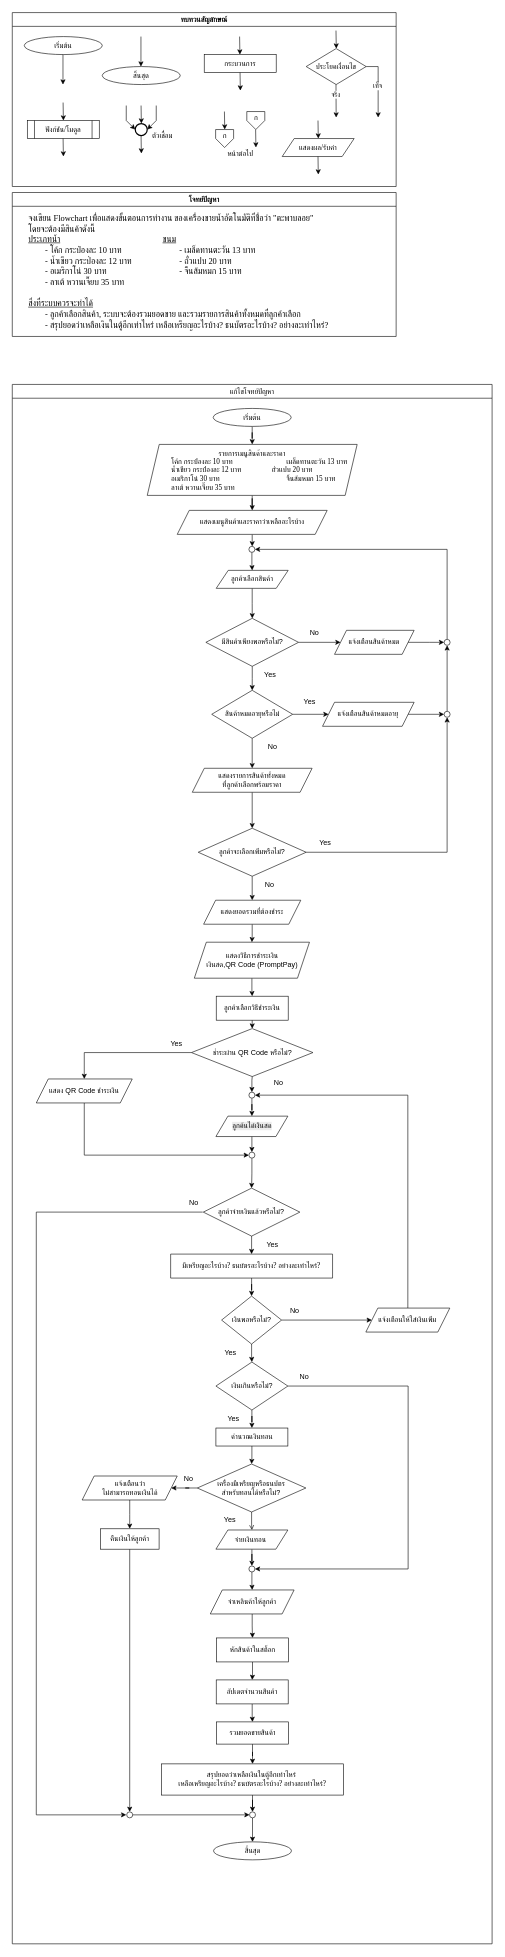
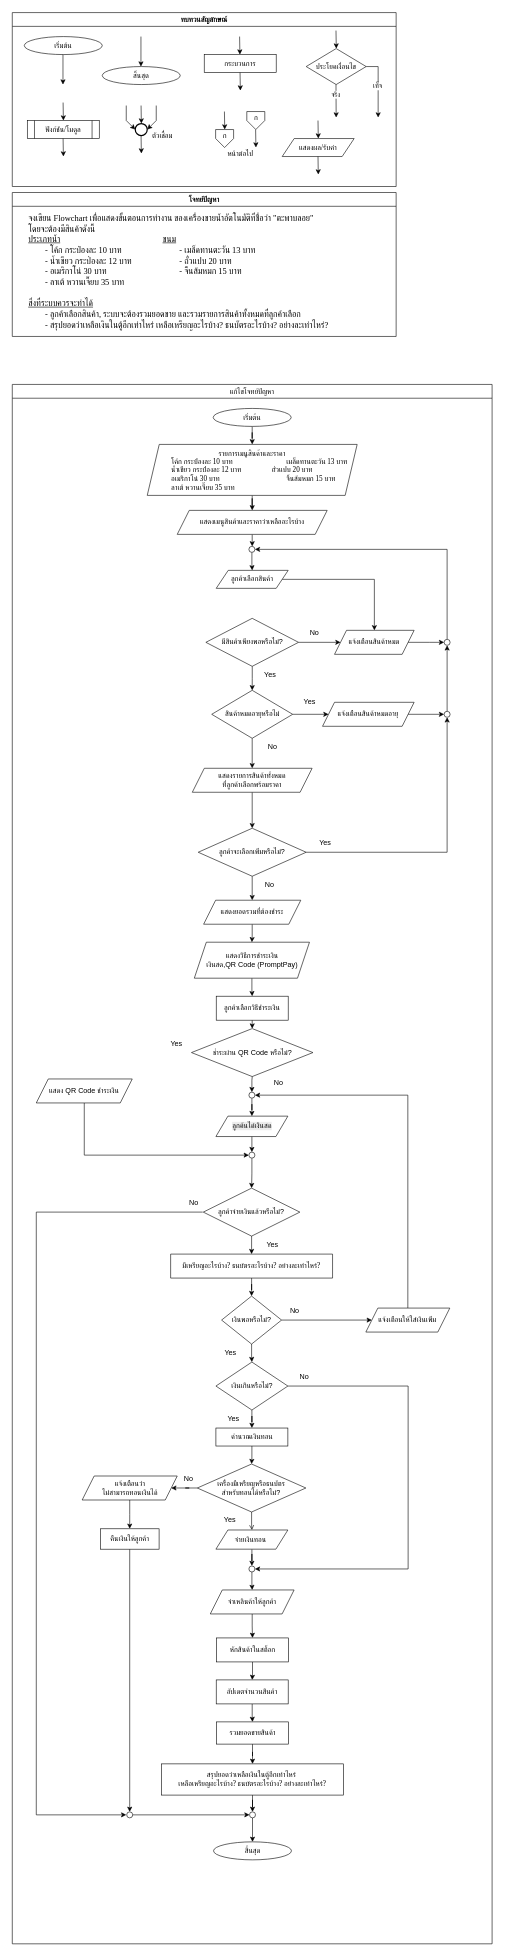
(252, 612) -> (351, 579)
(137, 1053) -> none
